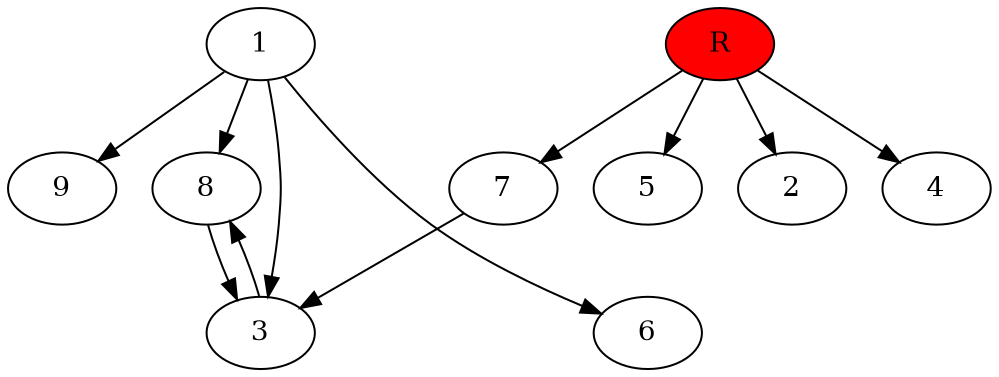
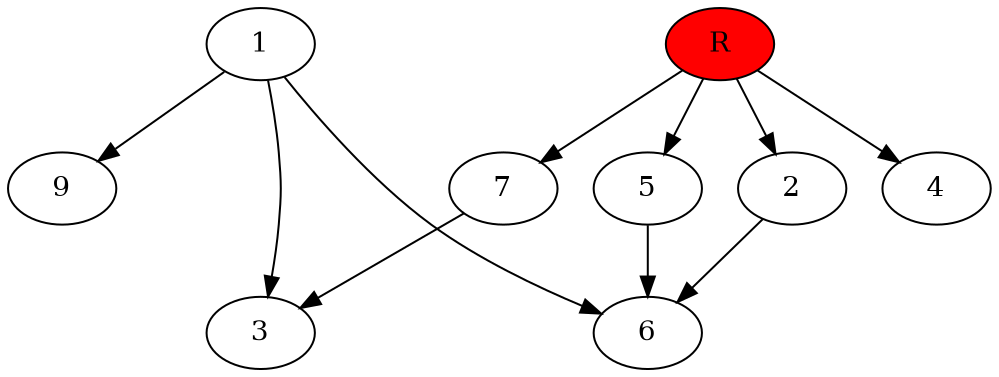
(207, 189) -> none
none -> (648, 251)
none -> (727, 254)
